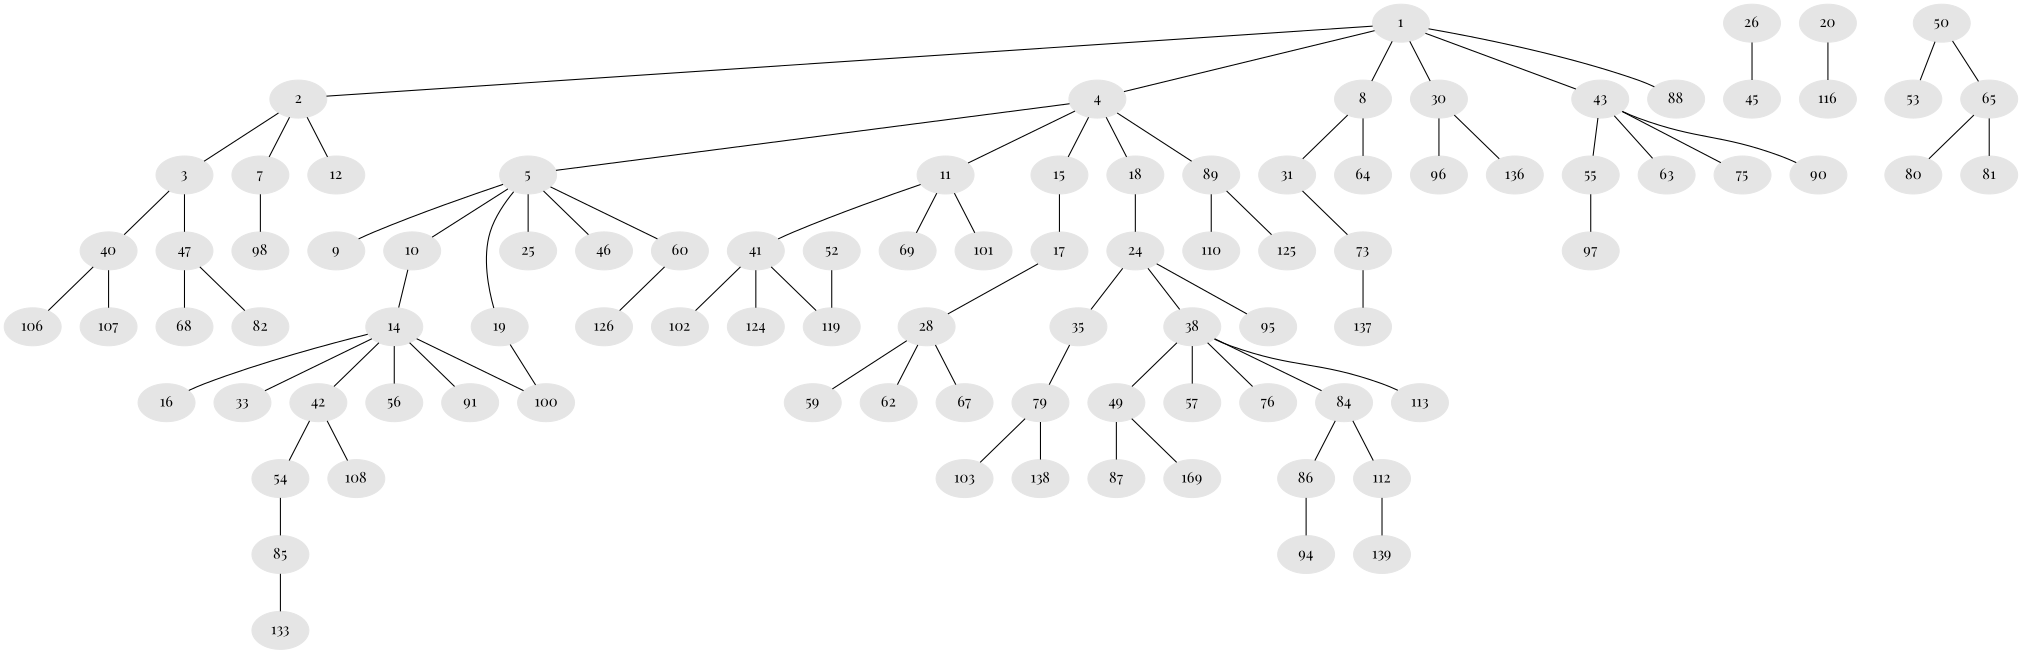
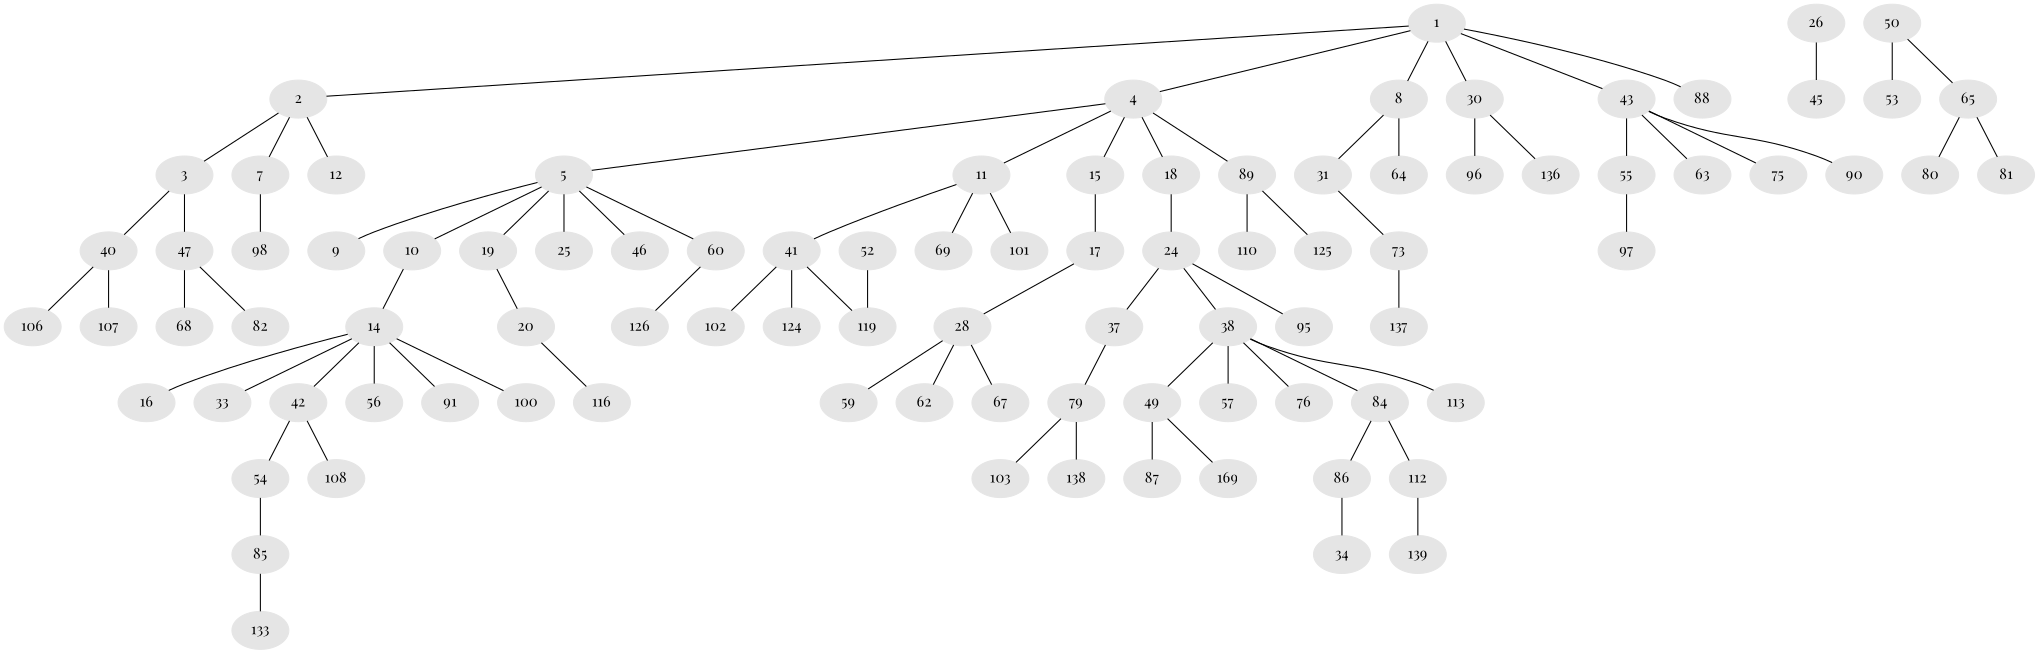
(1078, 327) -> (1114, 327)
(523, 365) -> (507, 289)
(1306, 554) -> (1342, 554)
